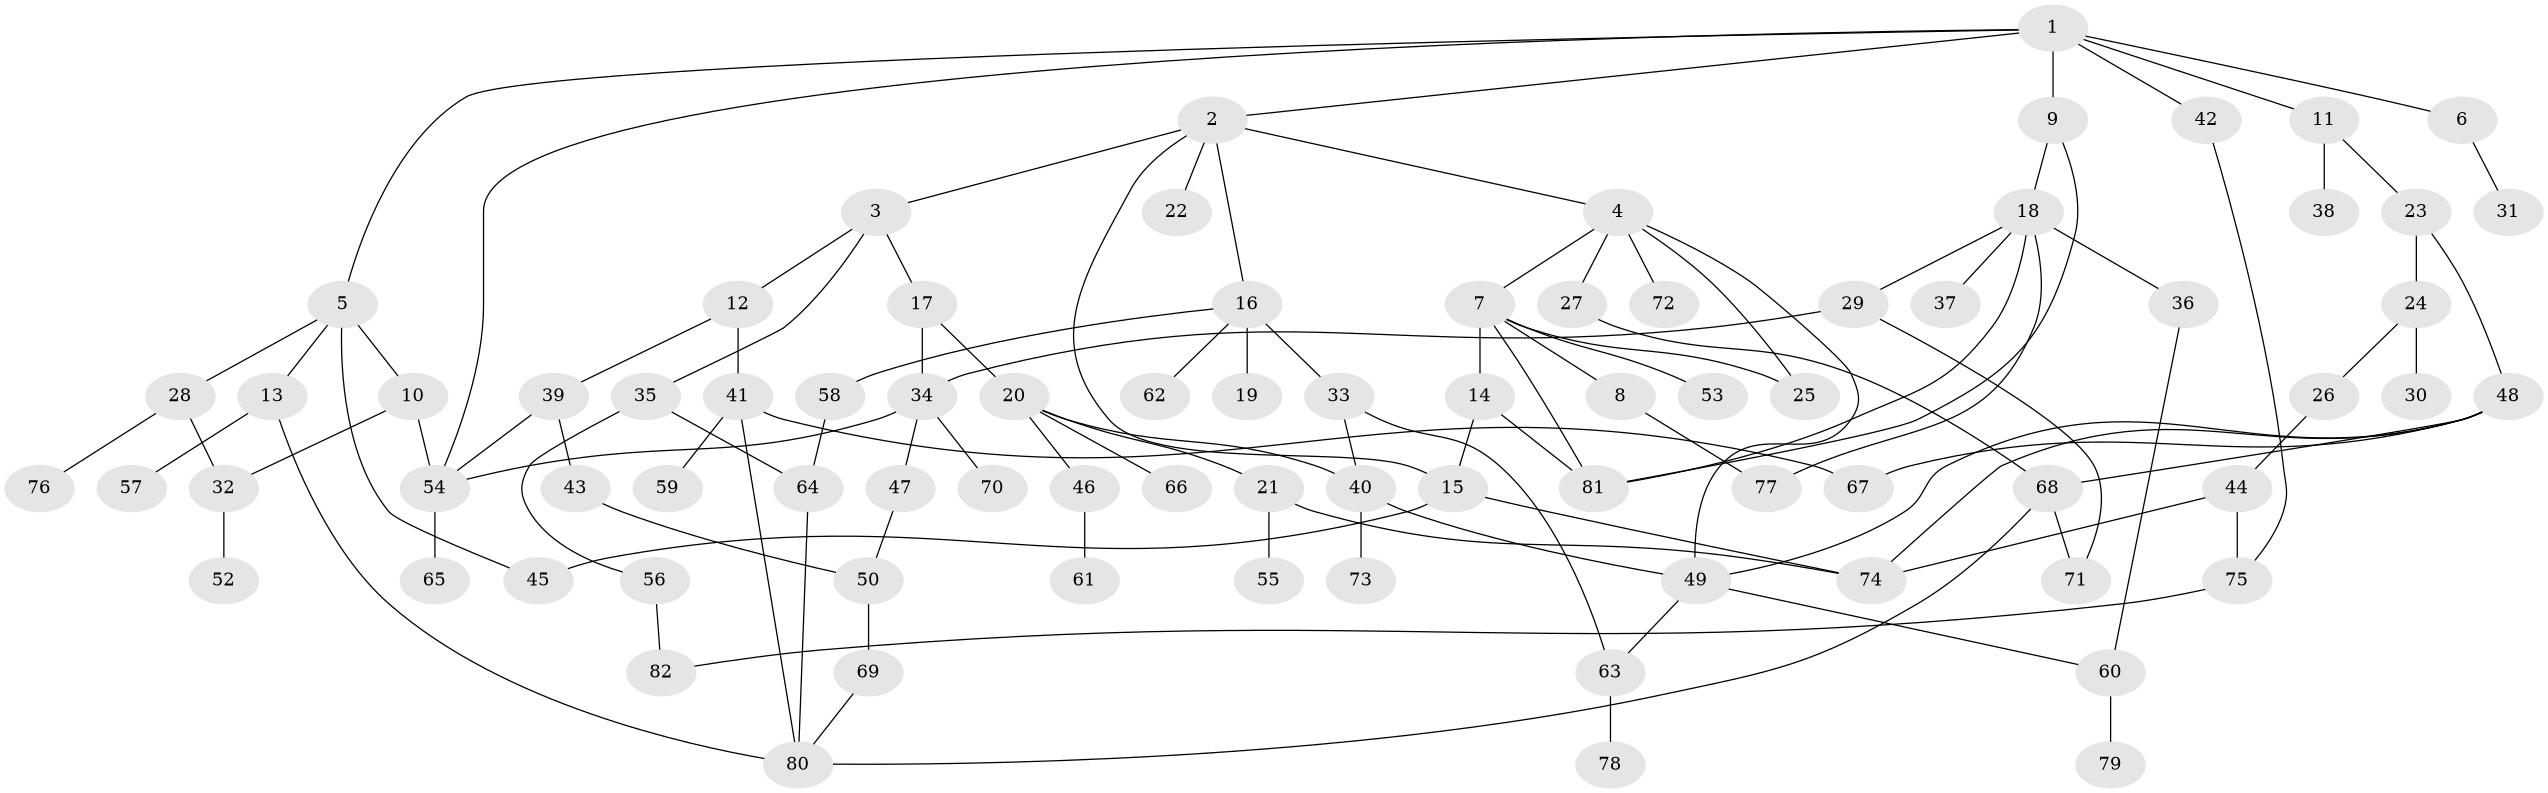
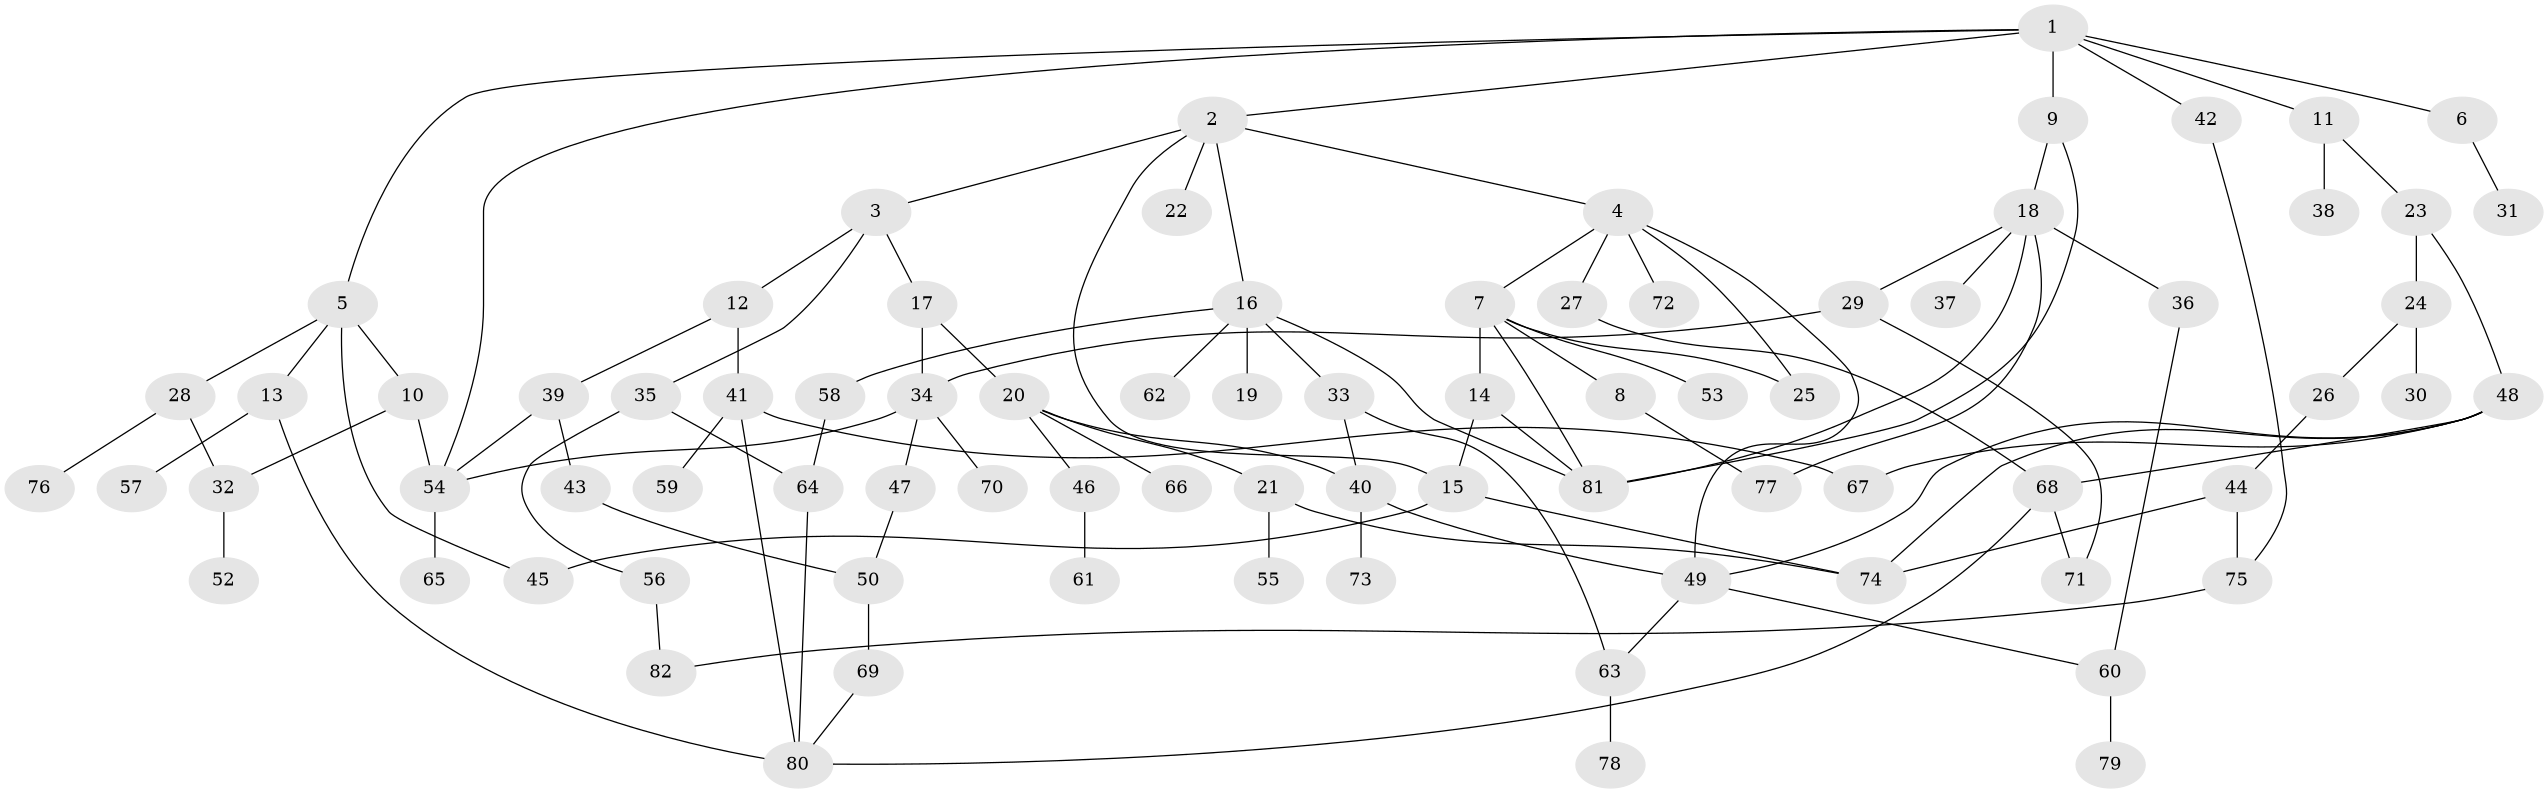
none -> (1416, 404)
